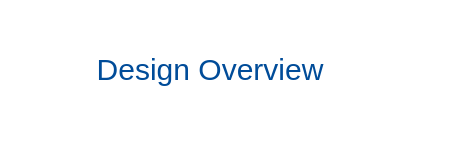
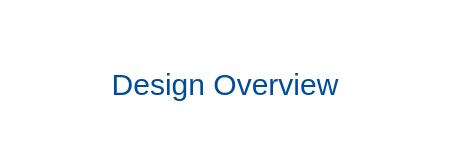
(211, 68) -> (226, 83)
